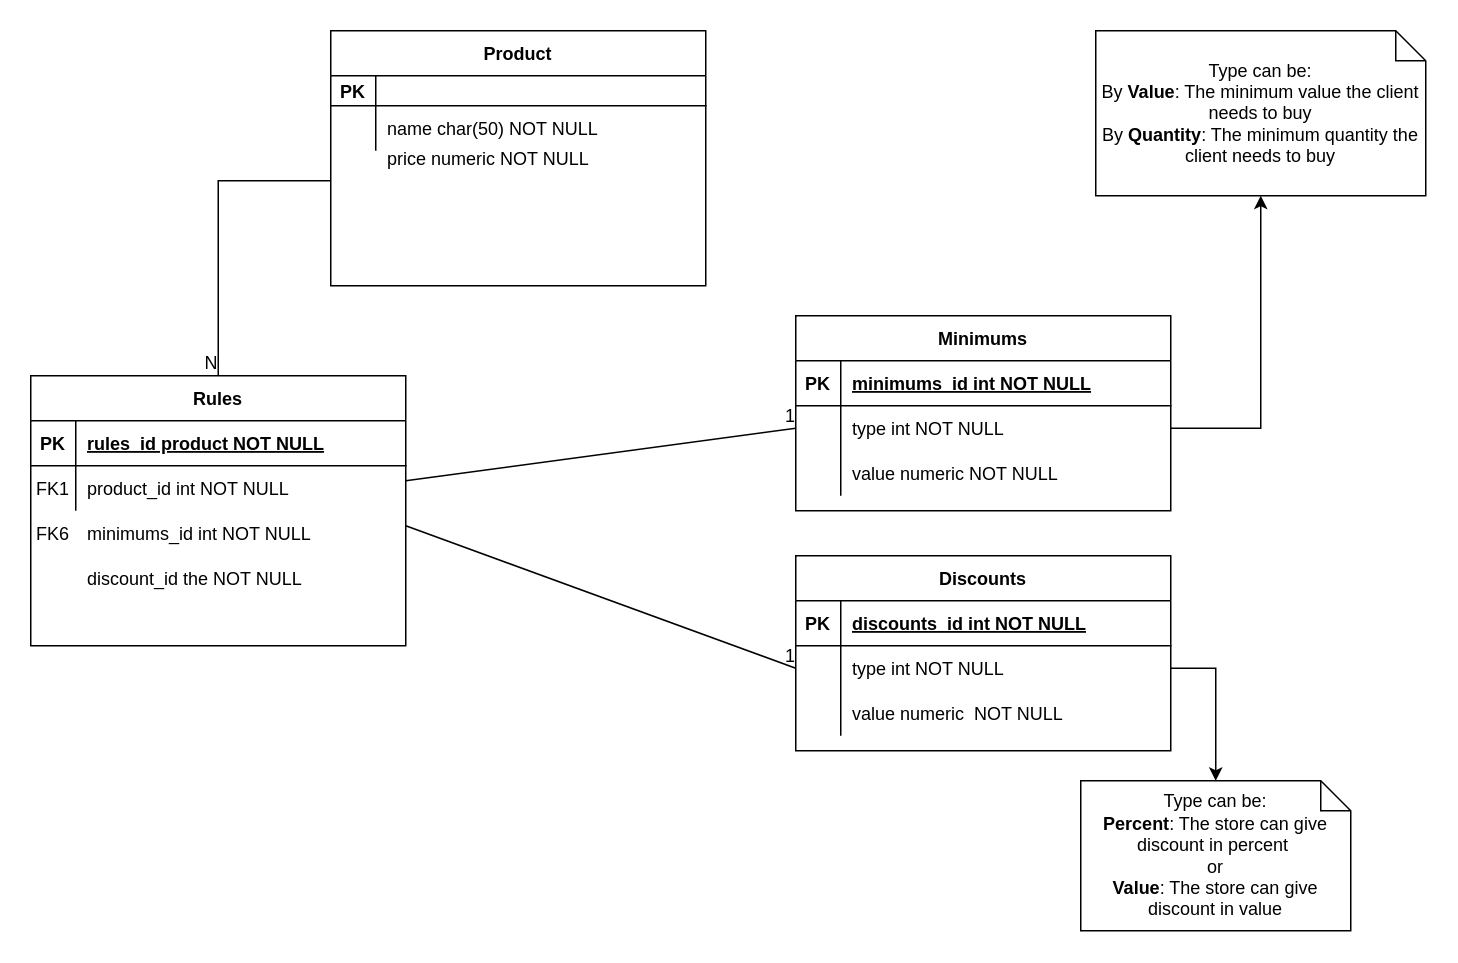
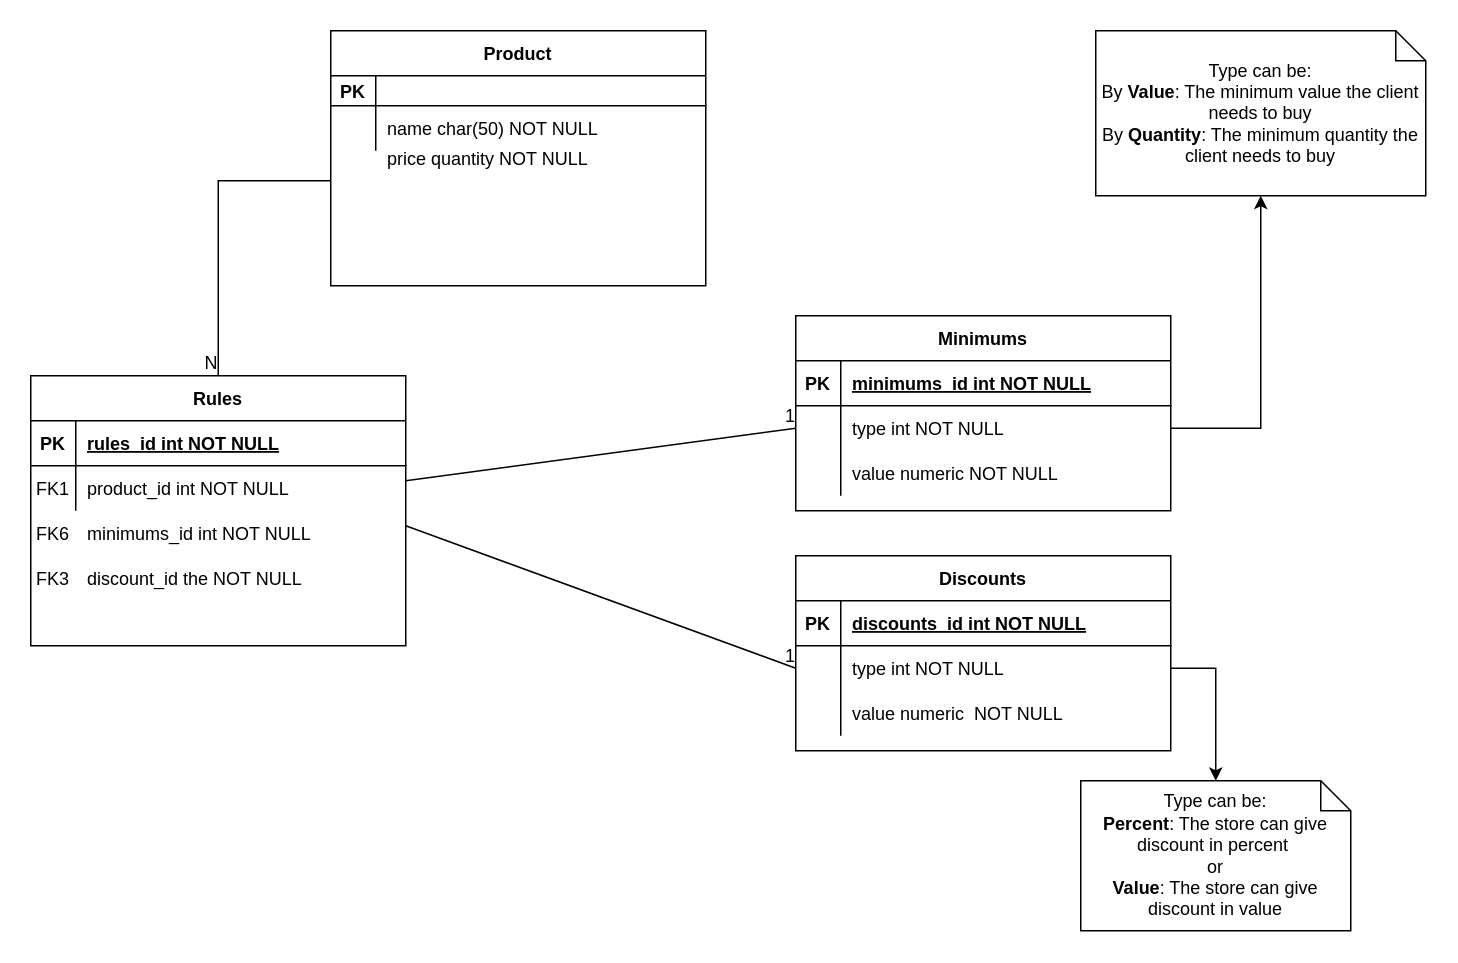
(486, 159) -> (491, 159)
(201, 444) -> (179, 444)
none -> (53, 578)
